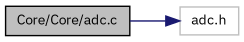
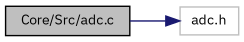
(68, 21) -> (68, 21)
